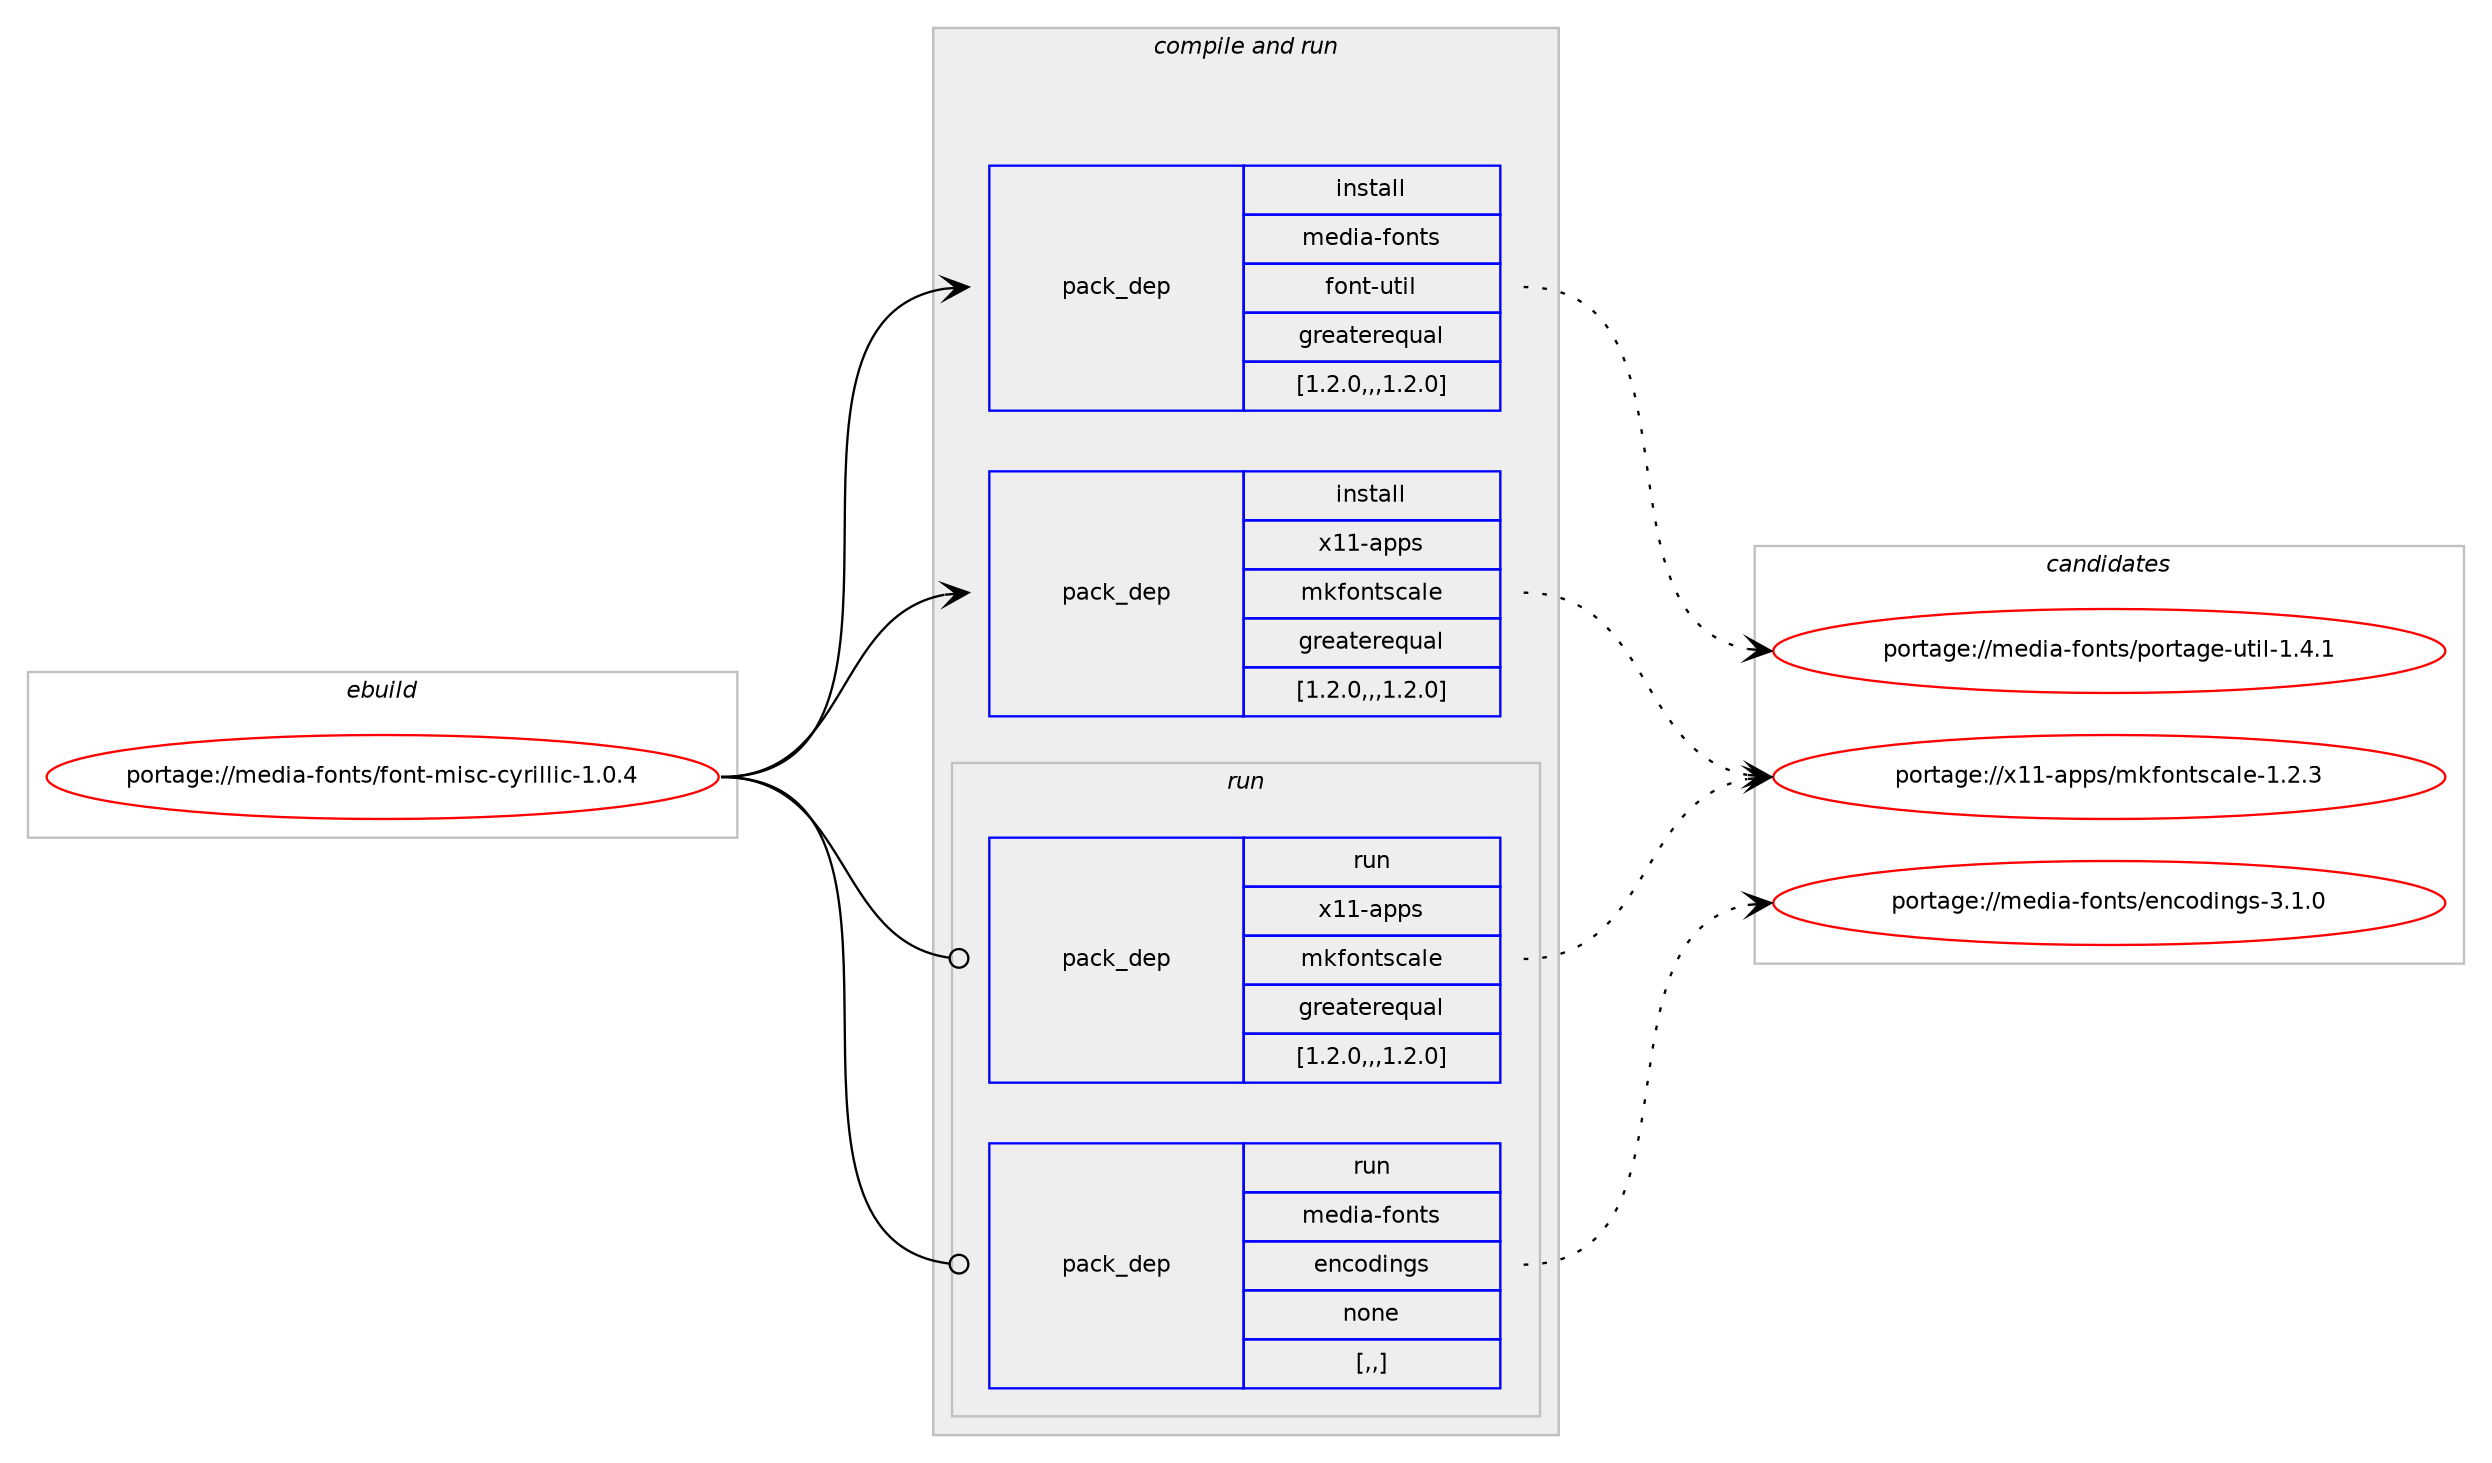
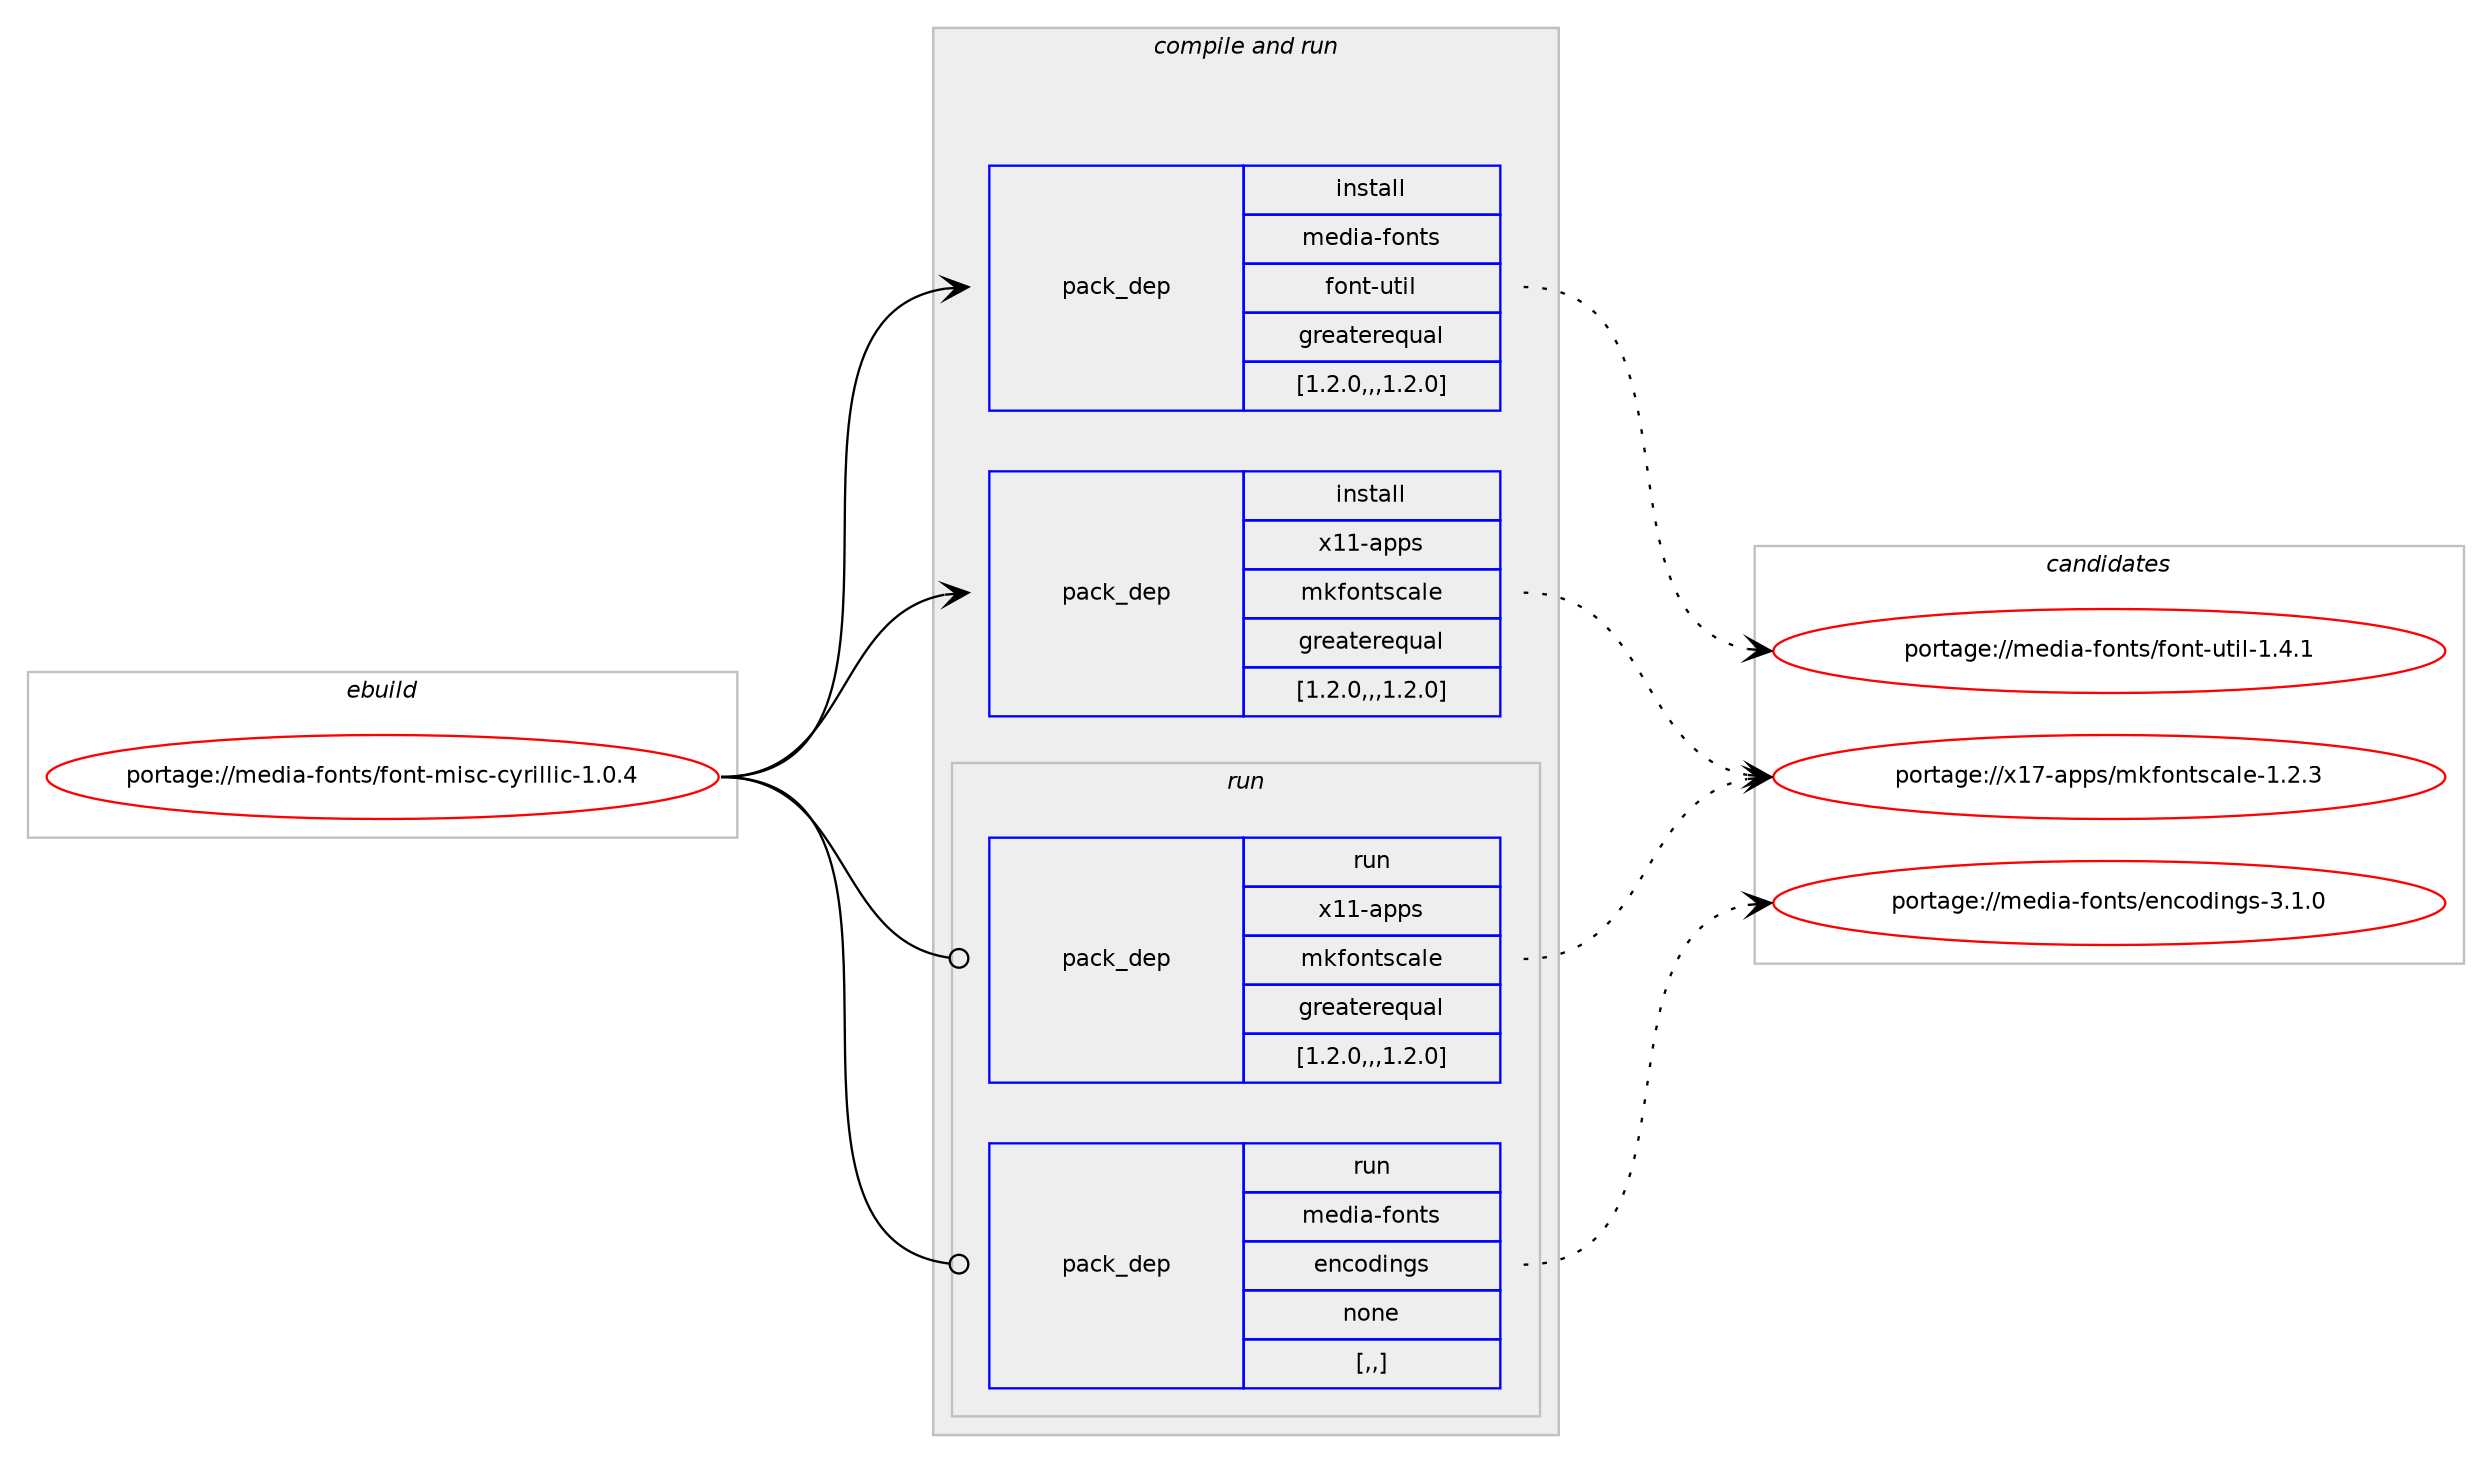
(2109, 651) -> (2109, 651)
(2109, 777) -> (2109, 777)
